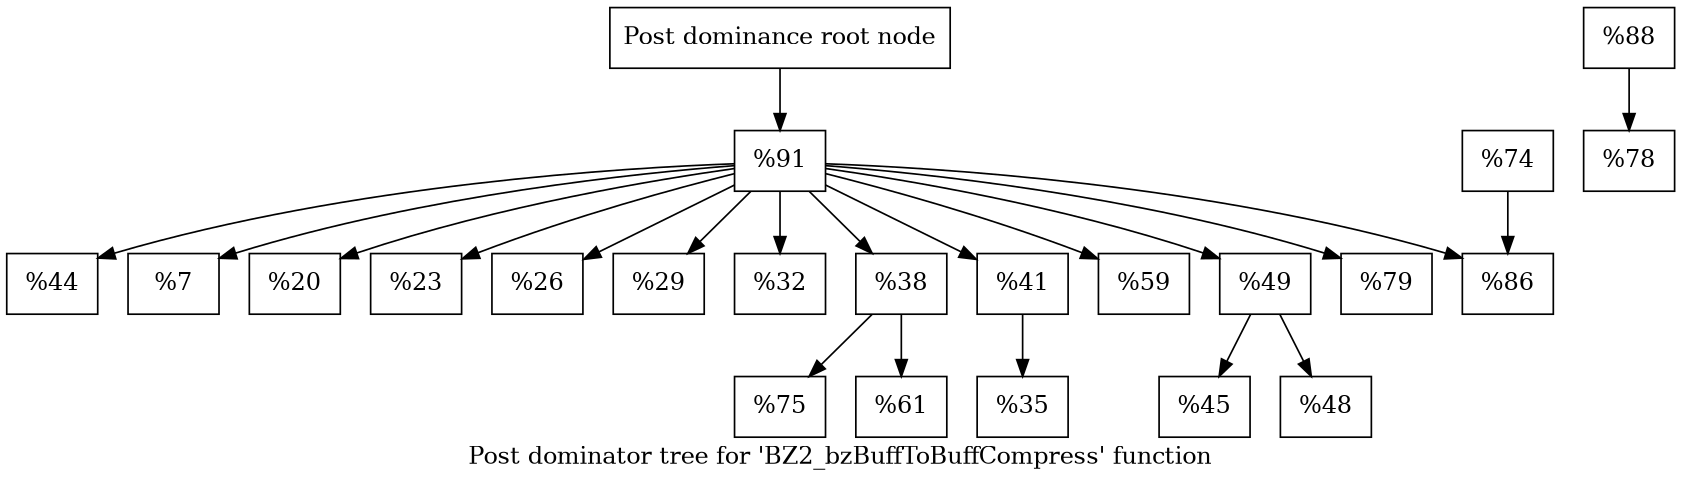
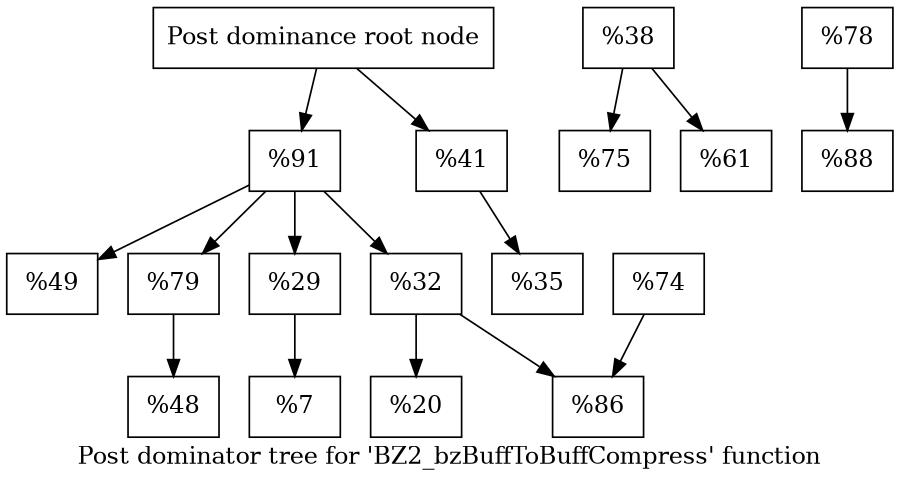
(1629, 91) -> (847, 91)
(1138, 191) -> (500, 340)
(483, 196) -> (295, 337)
(544, 203) -> (416, 337)
(835, 217) -> none
(893, 218) -> (386, 94)
(52, 284) -> none
(416, 284) -> none
(537, 284) -> none
(1144, 284) -> none
(1292, 338) -> (174, 337)
(1205, 407) -> none
